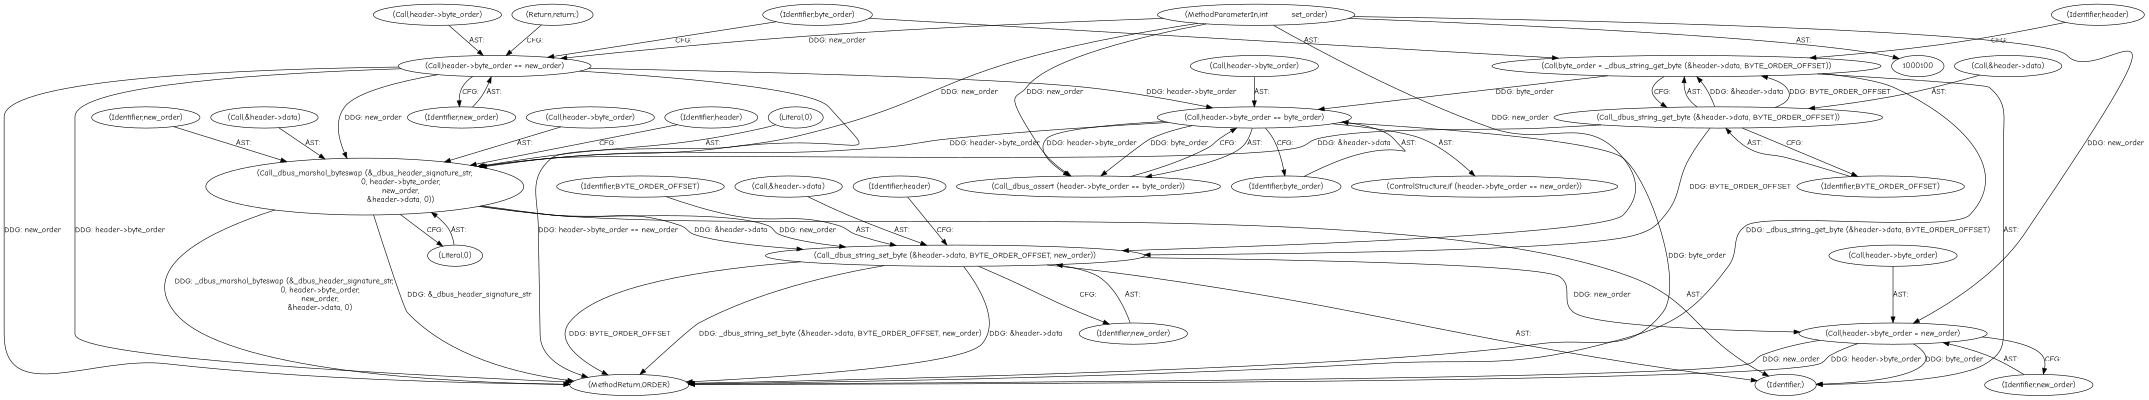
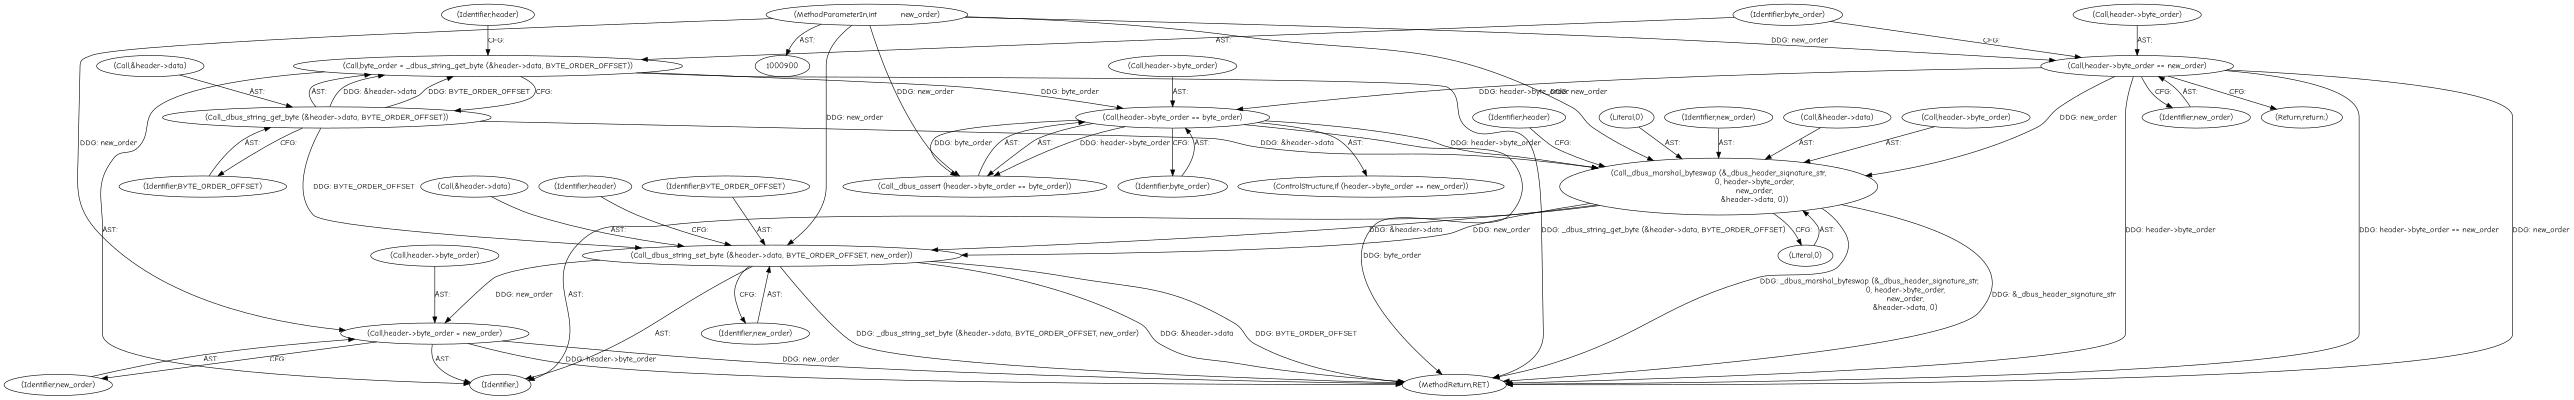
(1256, 15) -> (867, 15)
(526, 38) -> (2220, 92)
(1918, 66) -> (782, 66)
(1229, 143) -> (1014, 143)
(1954, 359) -> (445, 359)
(629, 385) -> (1454, 385)
